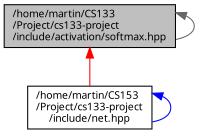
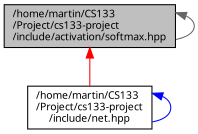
(90, 108) -> (90, 108)
